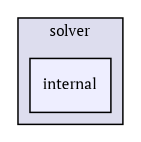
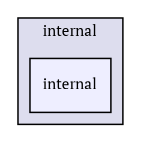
(70, 32) -> (70, 32)
